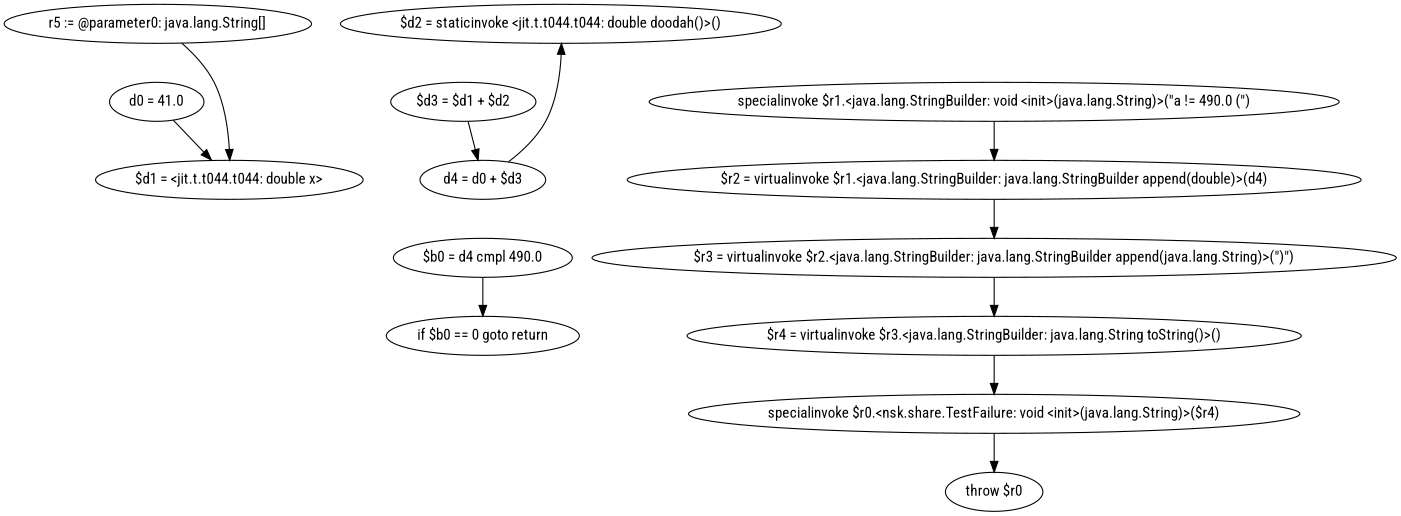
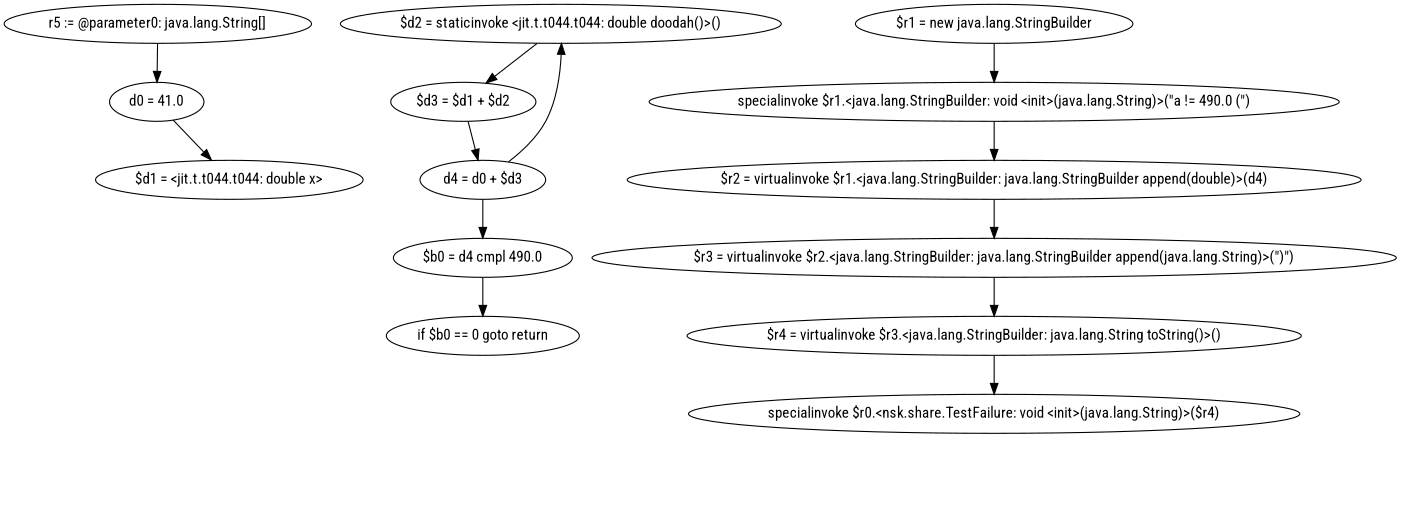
none -> (994, 24)
none -> (516, 60)
(218, 91) -> (157, 58)
none -> (483, 214)
(994, 492) -> none
